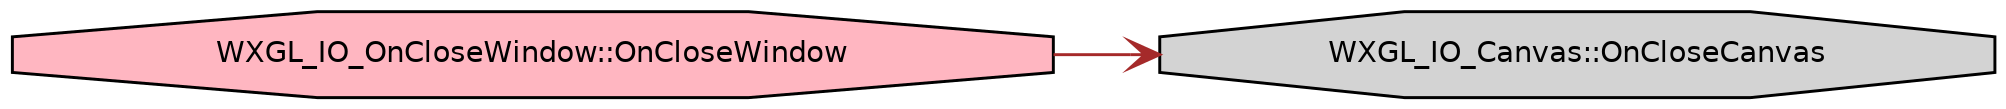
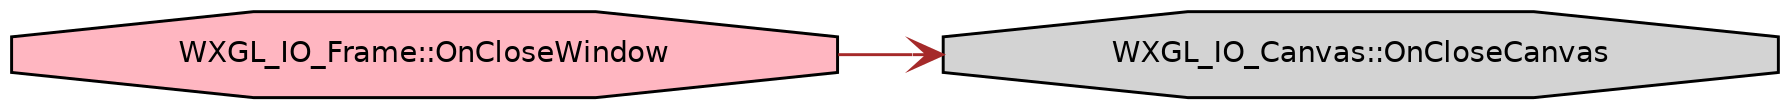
(533, 55) -> (425, 55)
